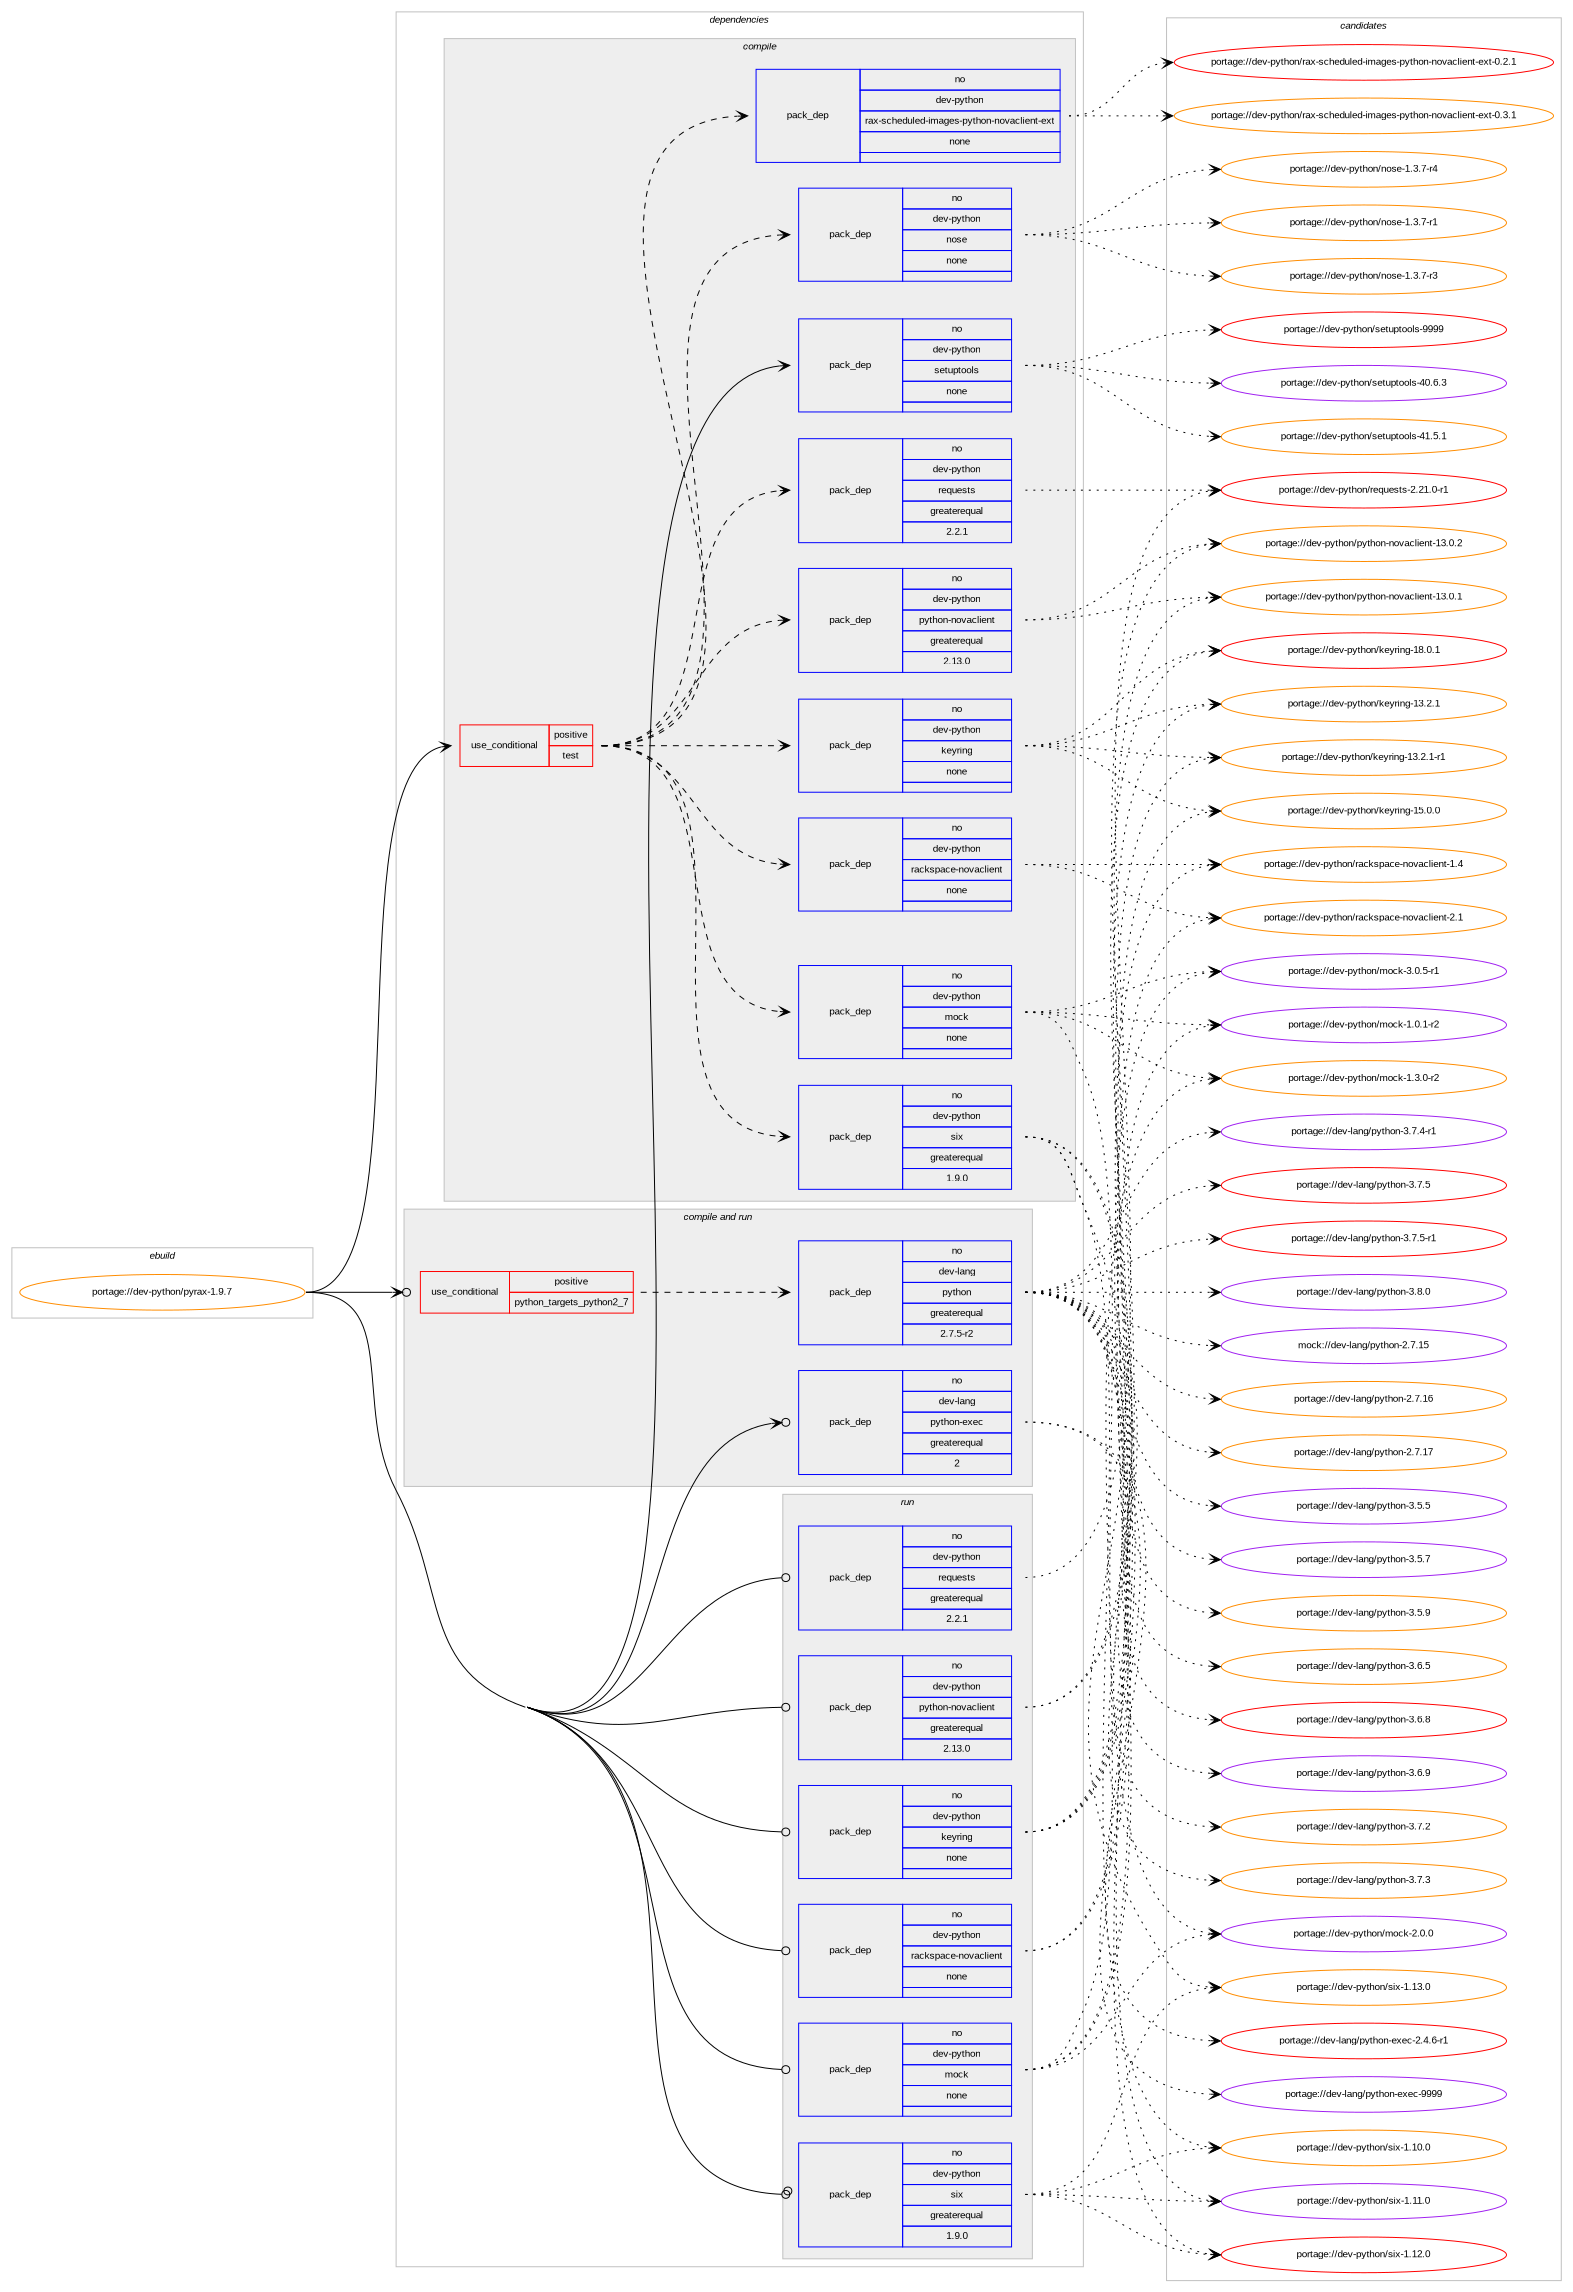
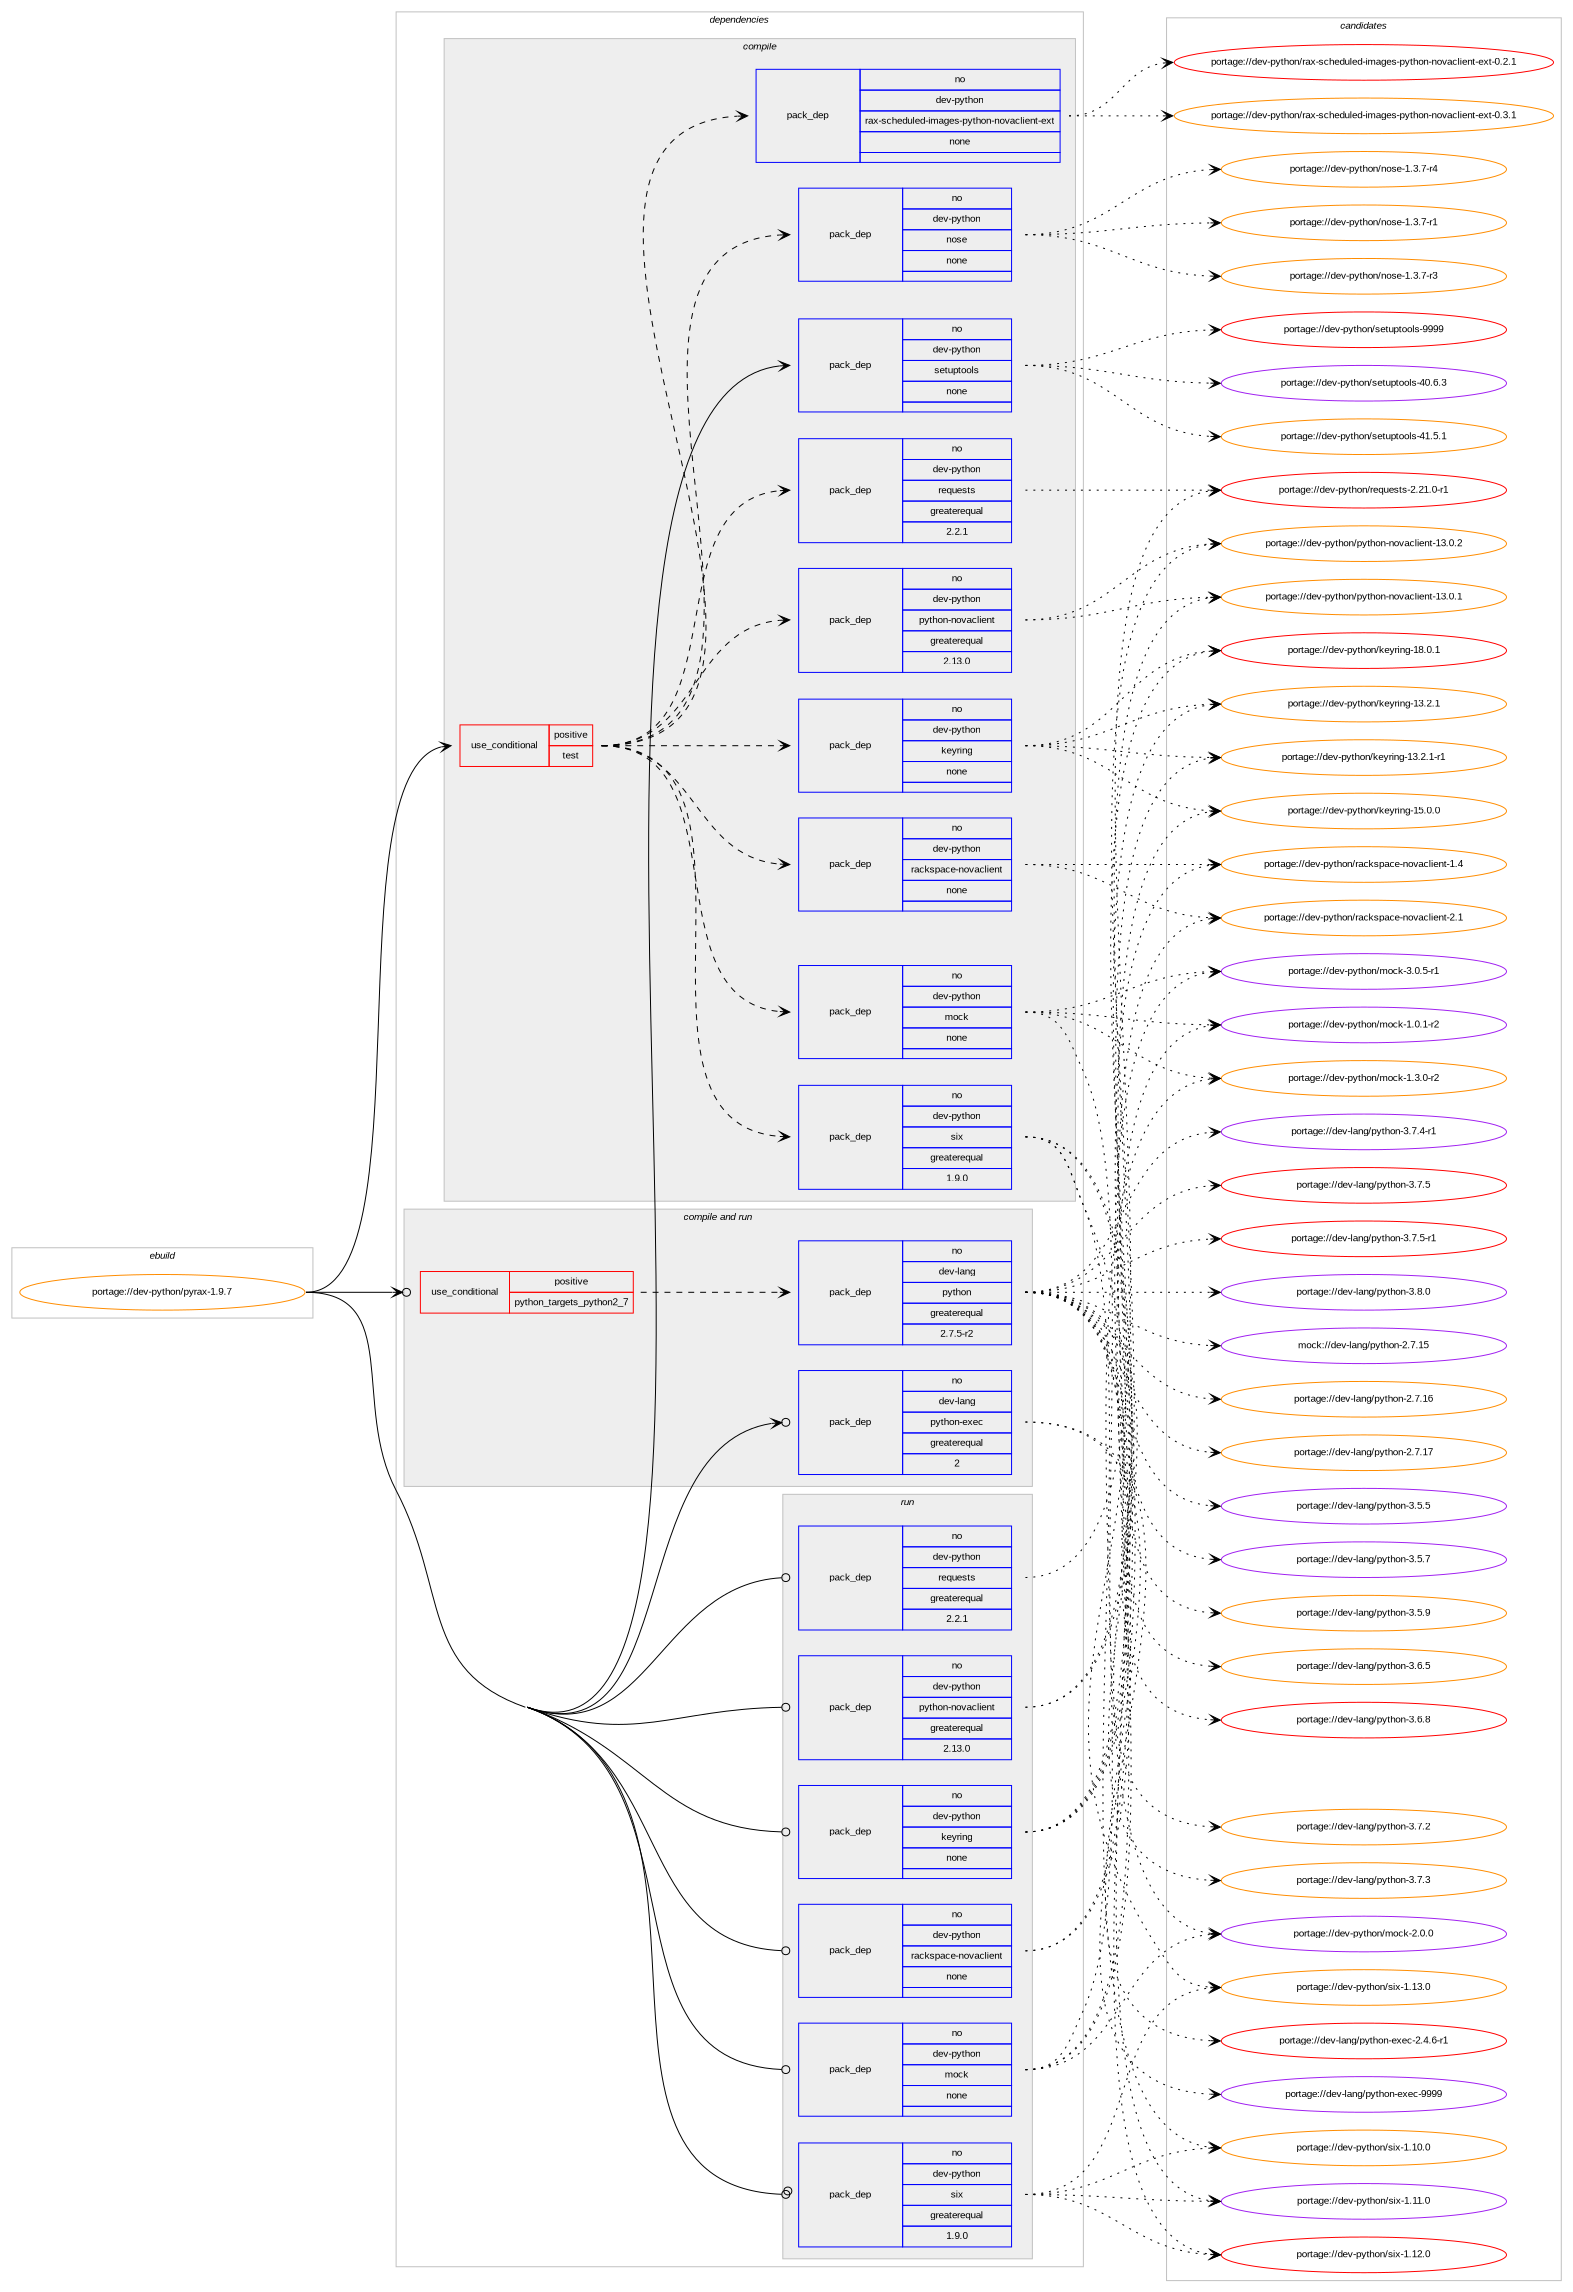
(1364, 1774) -> none
